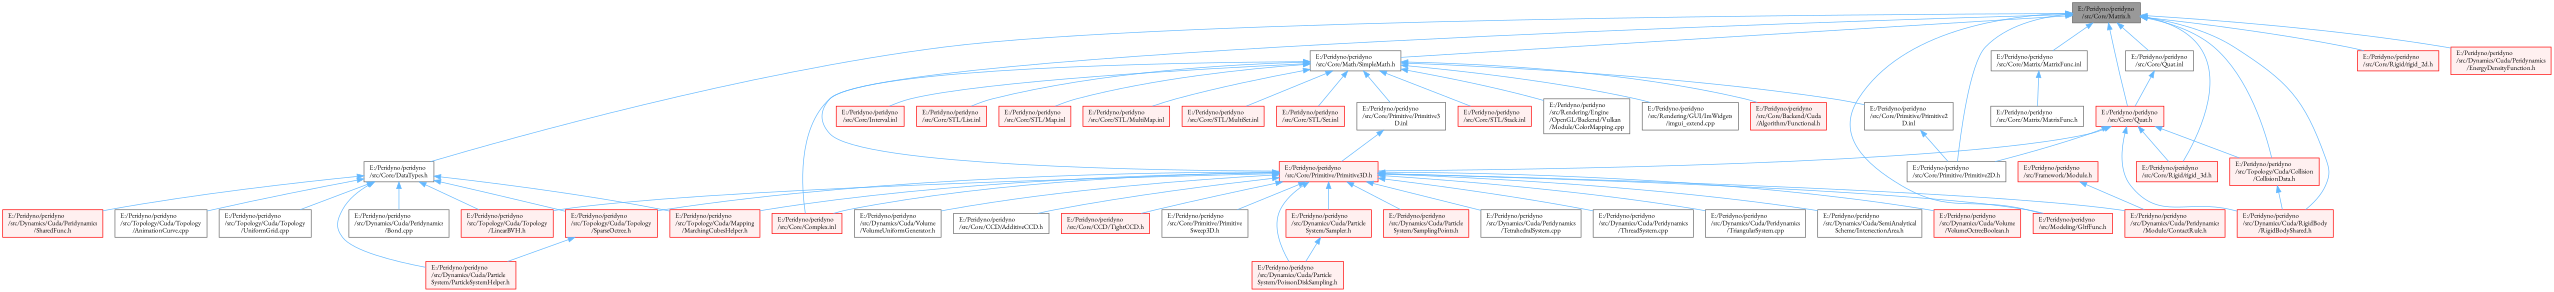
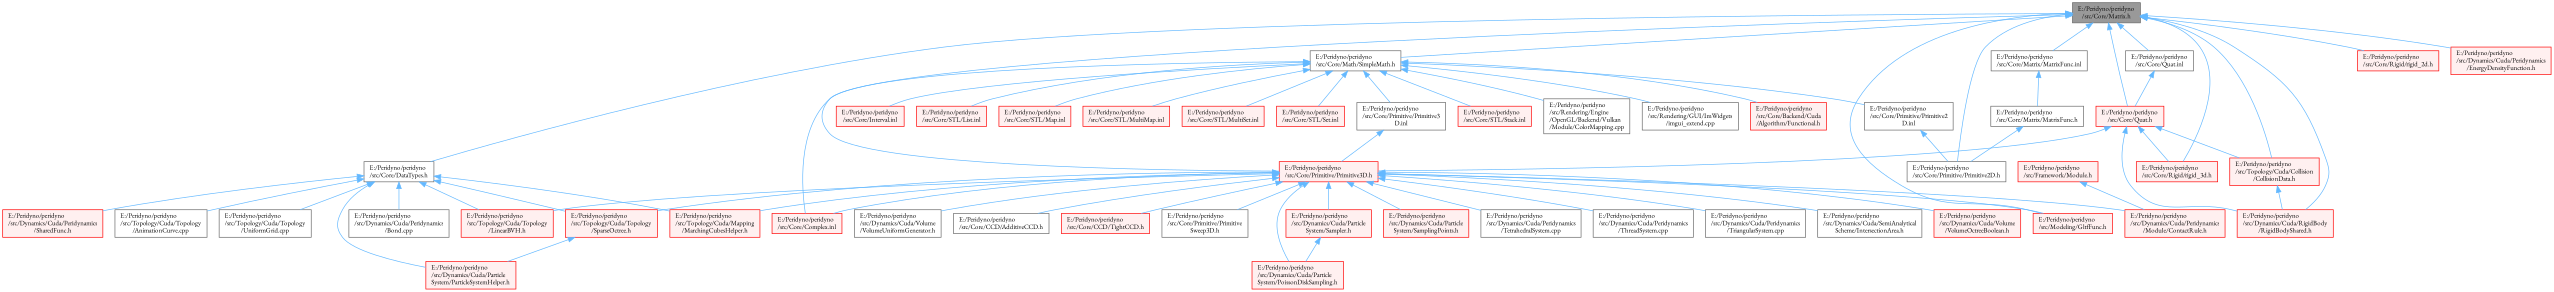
(2049, 147) -> (2000, 142)
